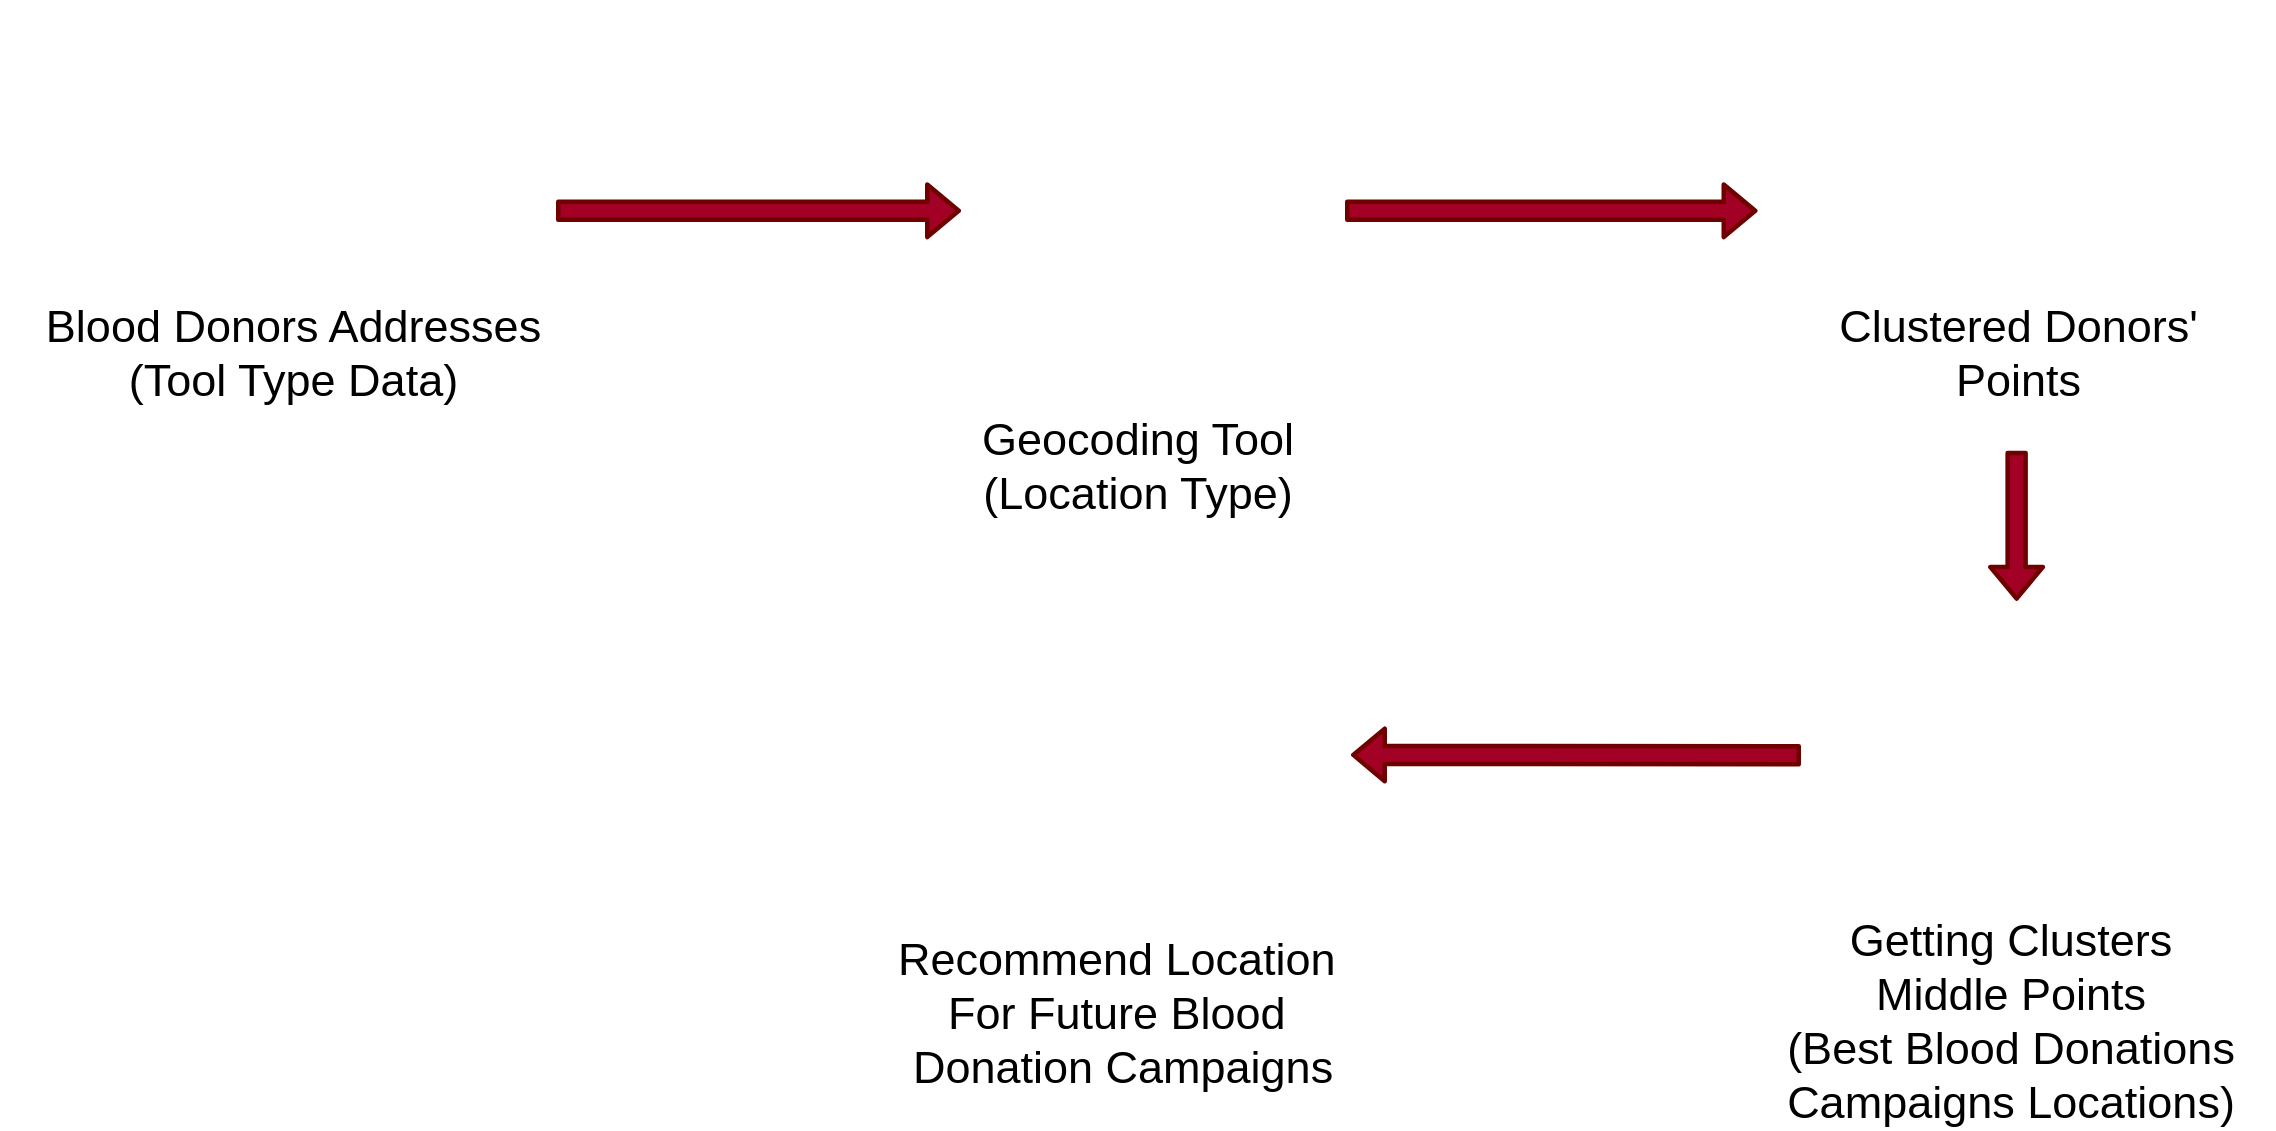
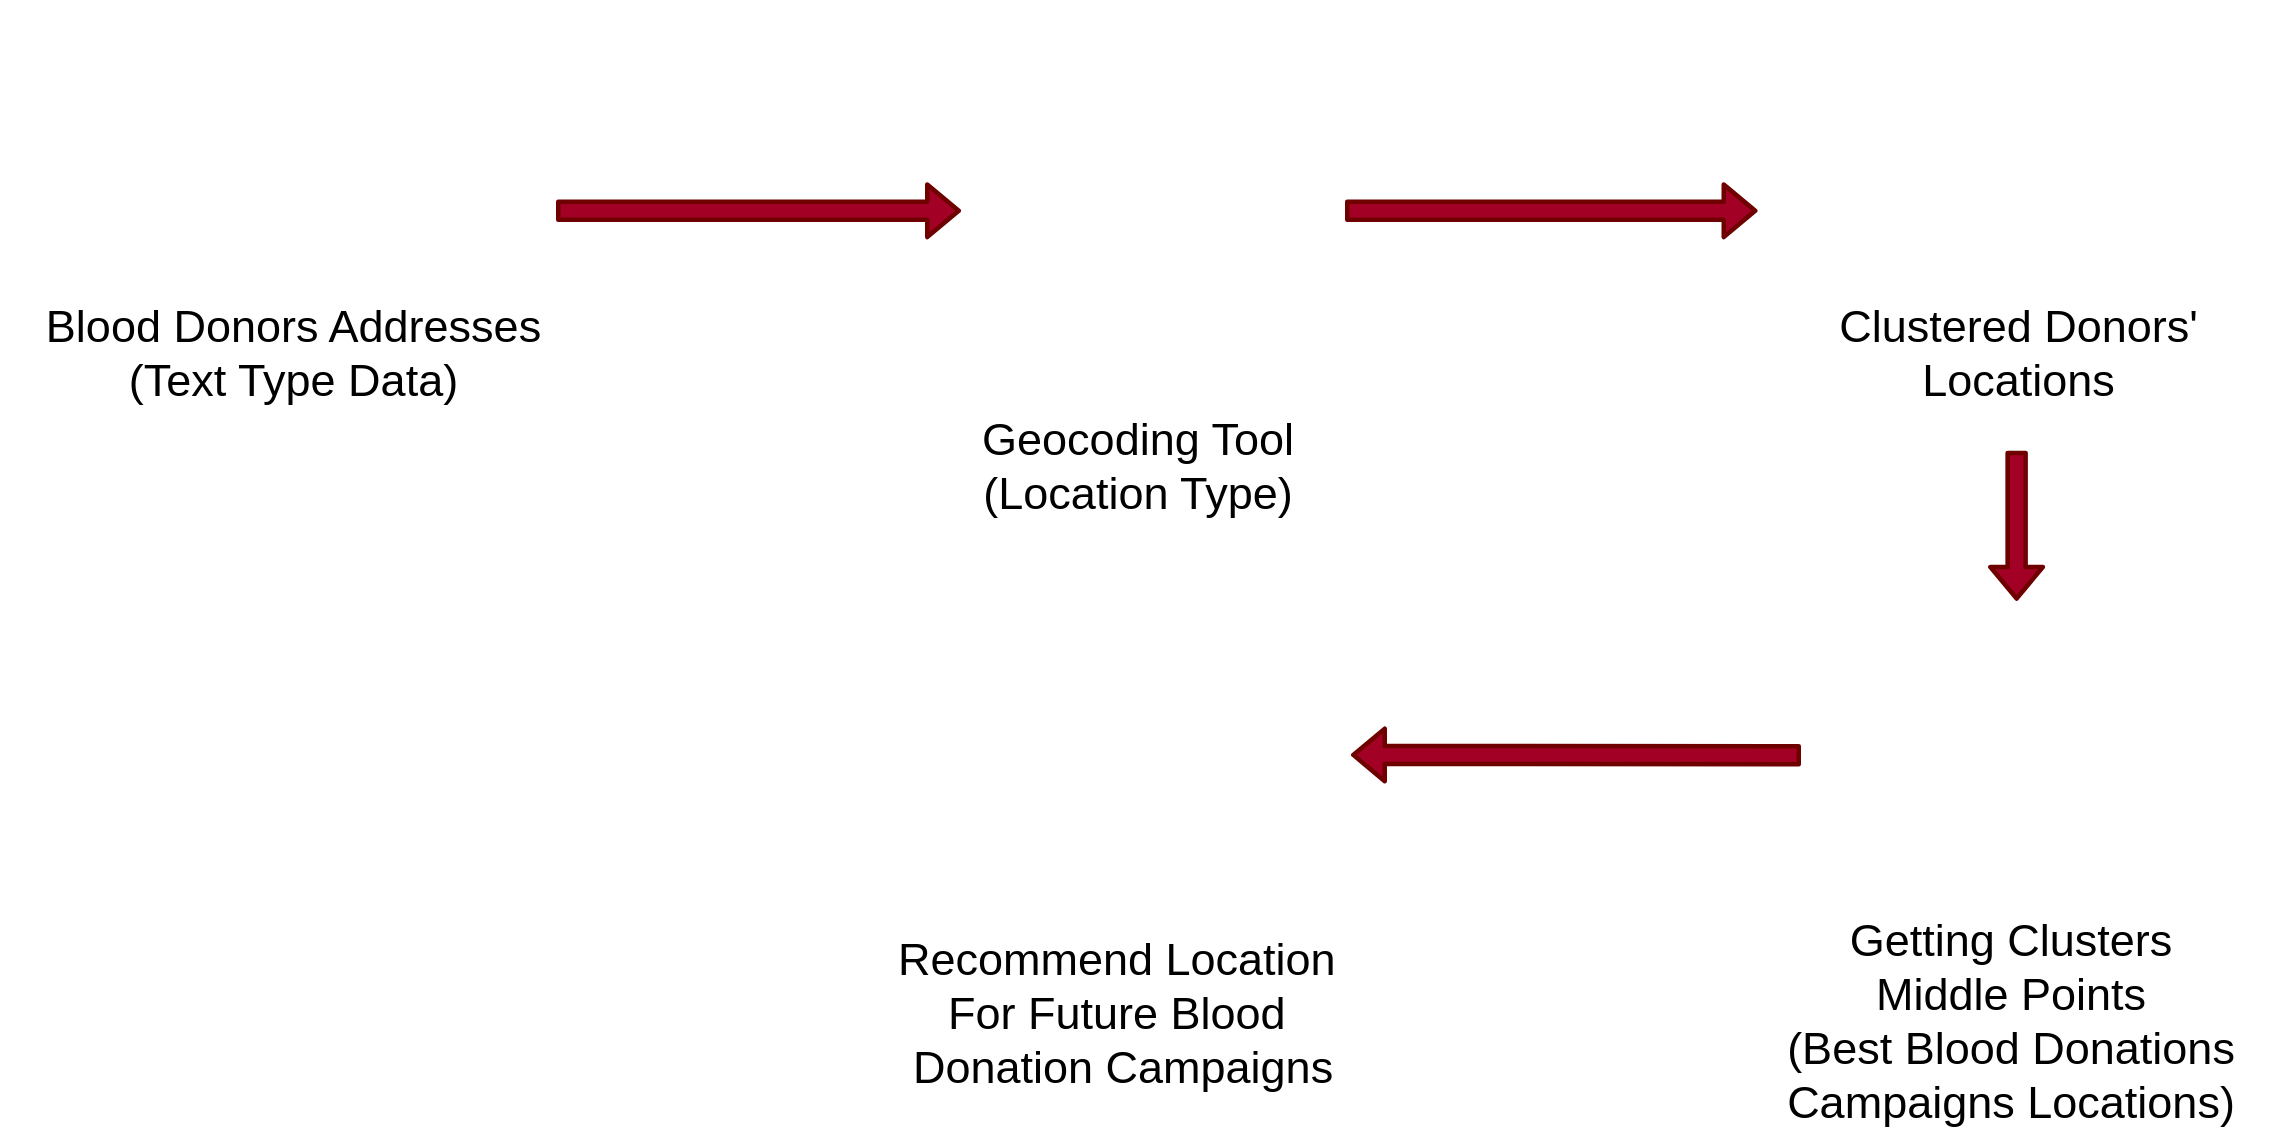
(294, 353) -> (294, 353)
(2019, 353) -> (2019, 353)
